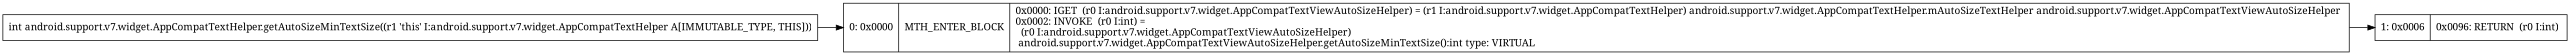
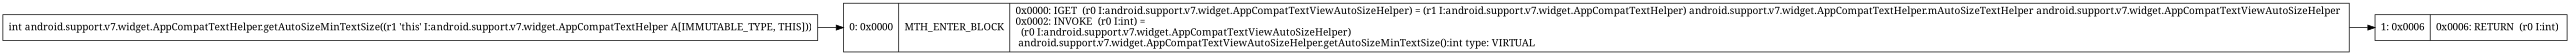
(2499, 27) -> (2499, 27)
